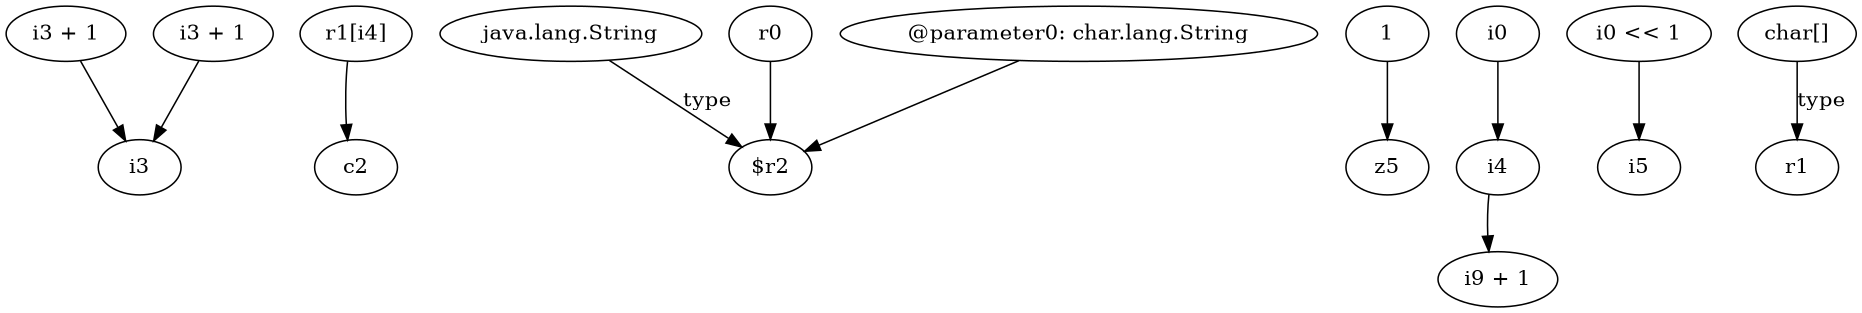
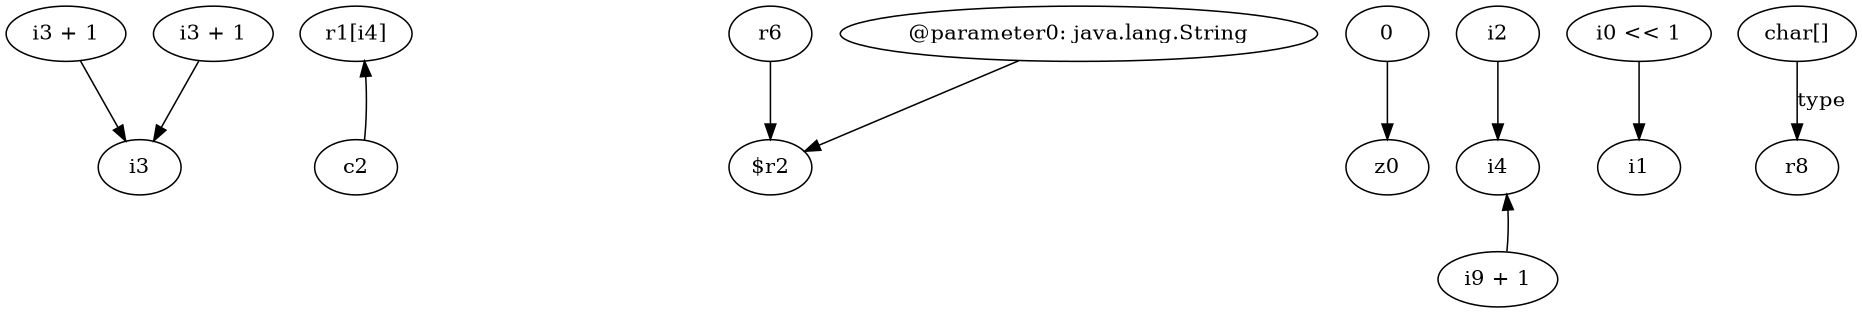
(571, 34) -> none
(770, 34) -> (770, 34)
(1079, 34) -> (1079, 34)
(1387, 34) -> (1387, 34)
(1498, 34) -> (1498, 34)
(346, 93) -> (366, 108)
(1387, 167) -> (1387, 167)
(1639, 167) -> (1639, 167)
(1797, 167) -> (1797, 167)
(1488, 215) -> (1508, 231)
